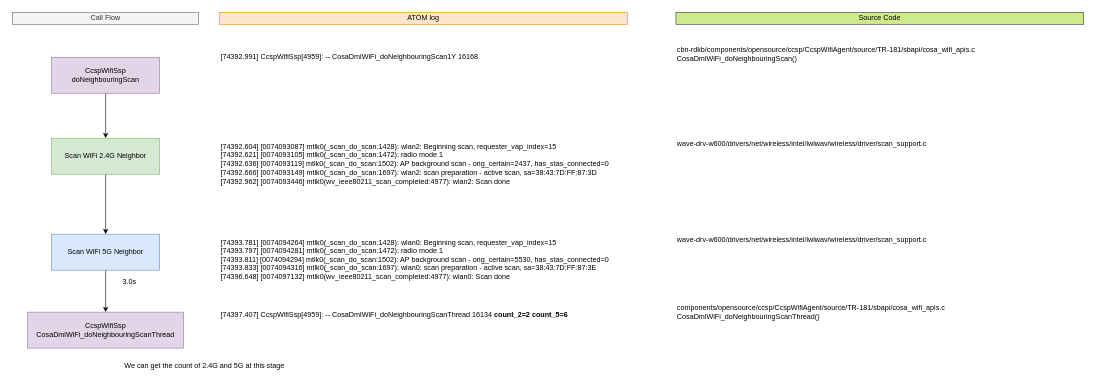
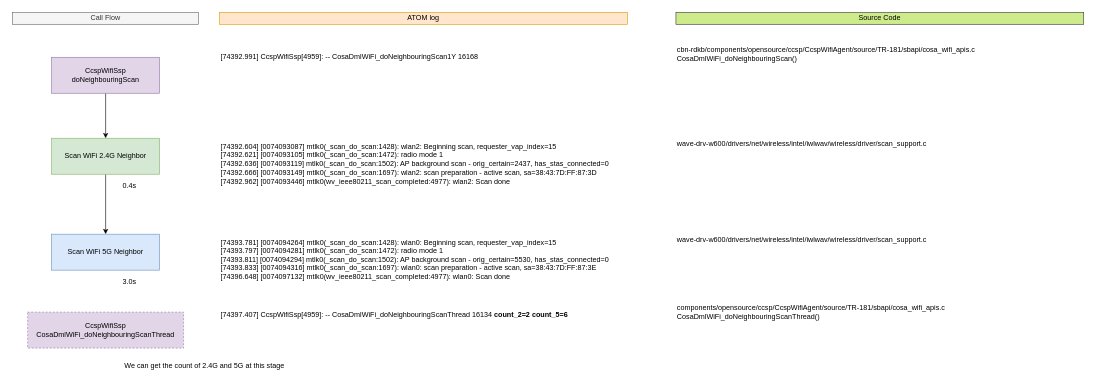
none -> (129, 186)
(105, 289) -> none
(105, 330) -> (105, 330)
